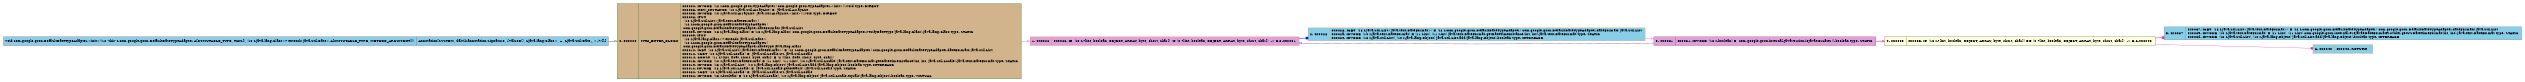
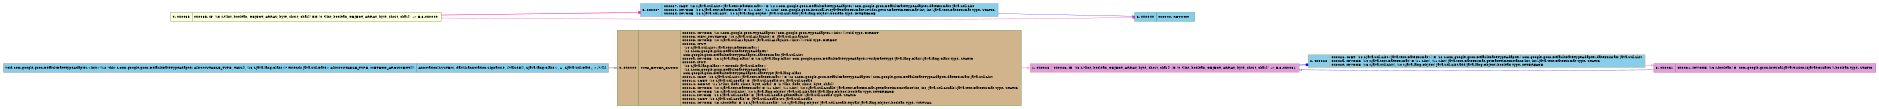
none -> (1065, 15)
(1879, 41) -> none
(2343, 49) -> (1165, 17)
